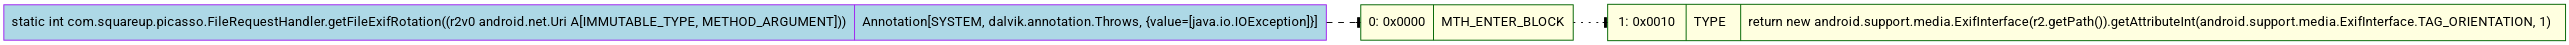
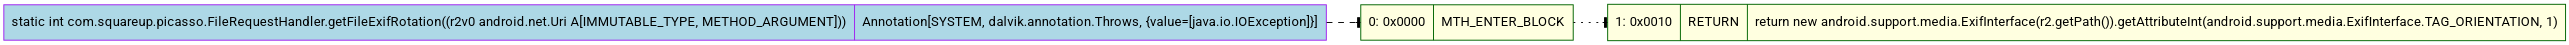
(1710, 22) -> (1714, 22)
